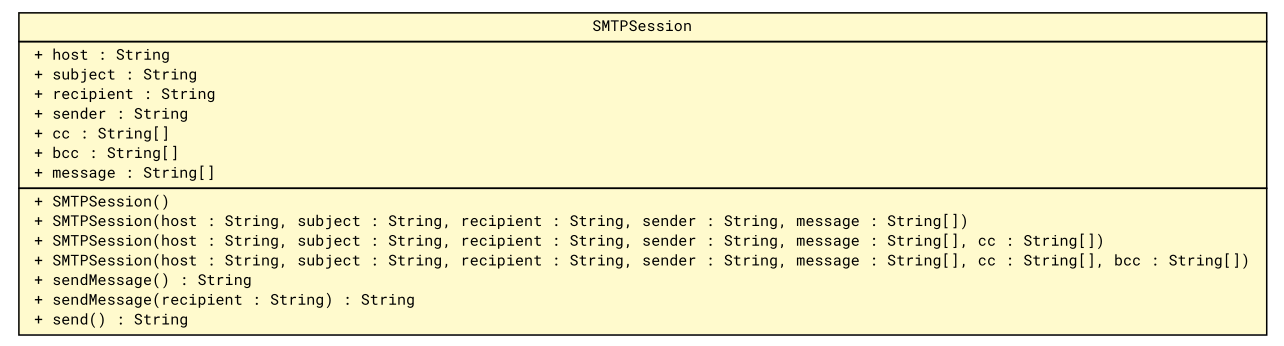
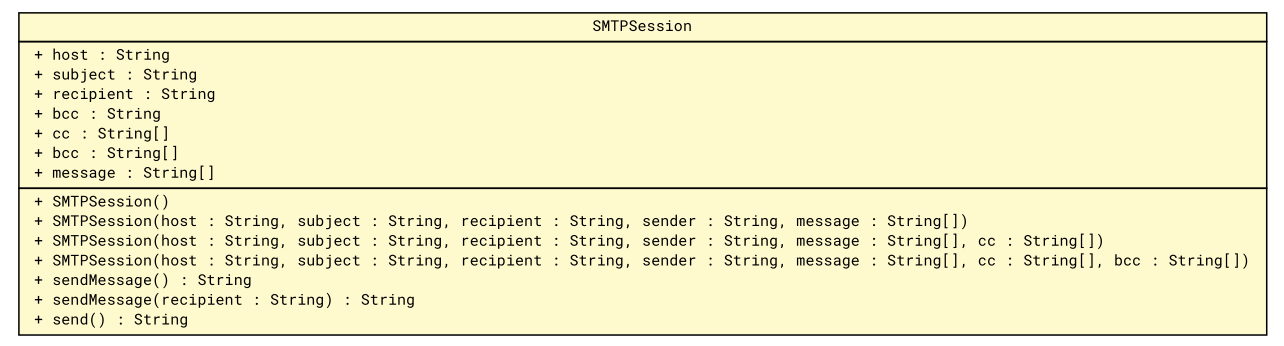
(112, 114) -> (98, 114)
